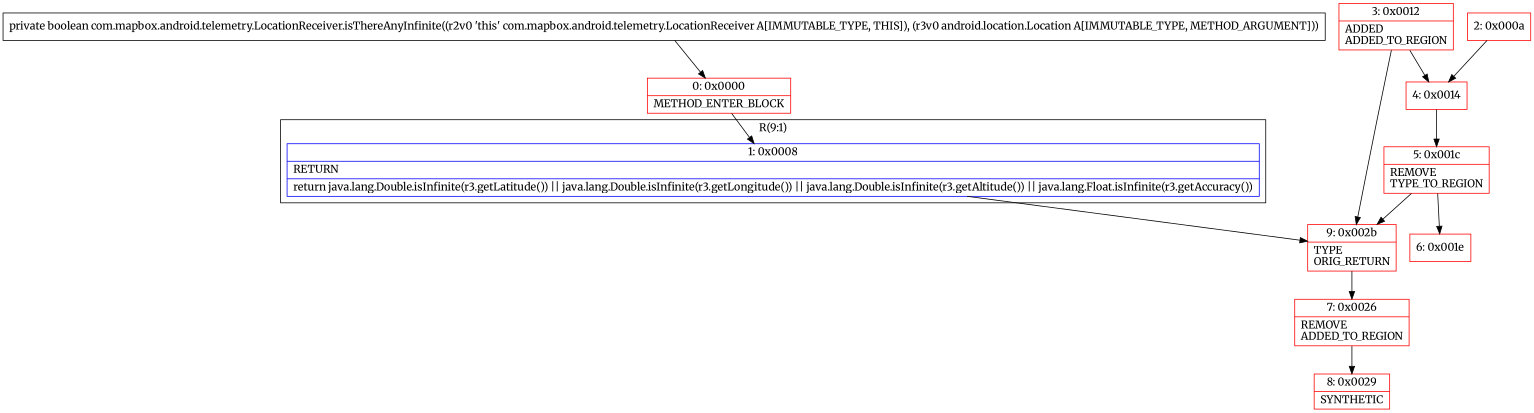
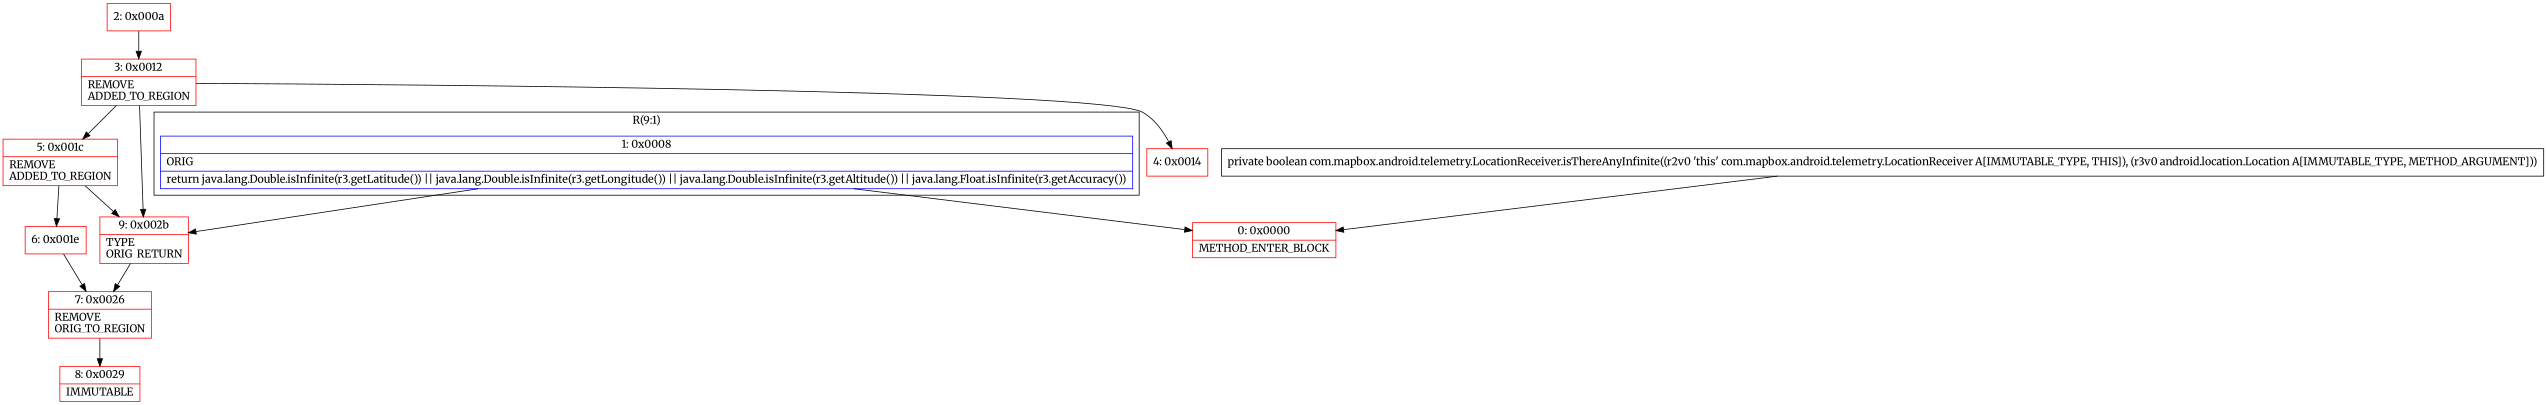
(1364, 29) -> (111, 85)
(1470, 58) -> (139, 41)
(1437, 124) -> (102, 120)
(741, 125) -> (1019, 209)
(316, 170) -> (180, 162)
(1437, 184) -> (60, 177)
none -> (73, 269)
(1352, 337) -> (100, 329)
(1352, 400) -> (100, 392)
